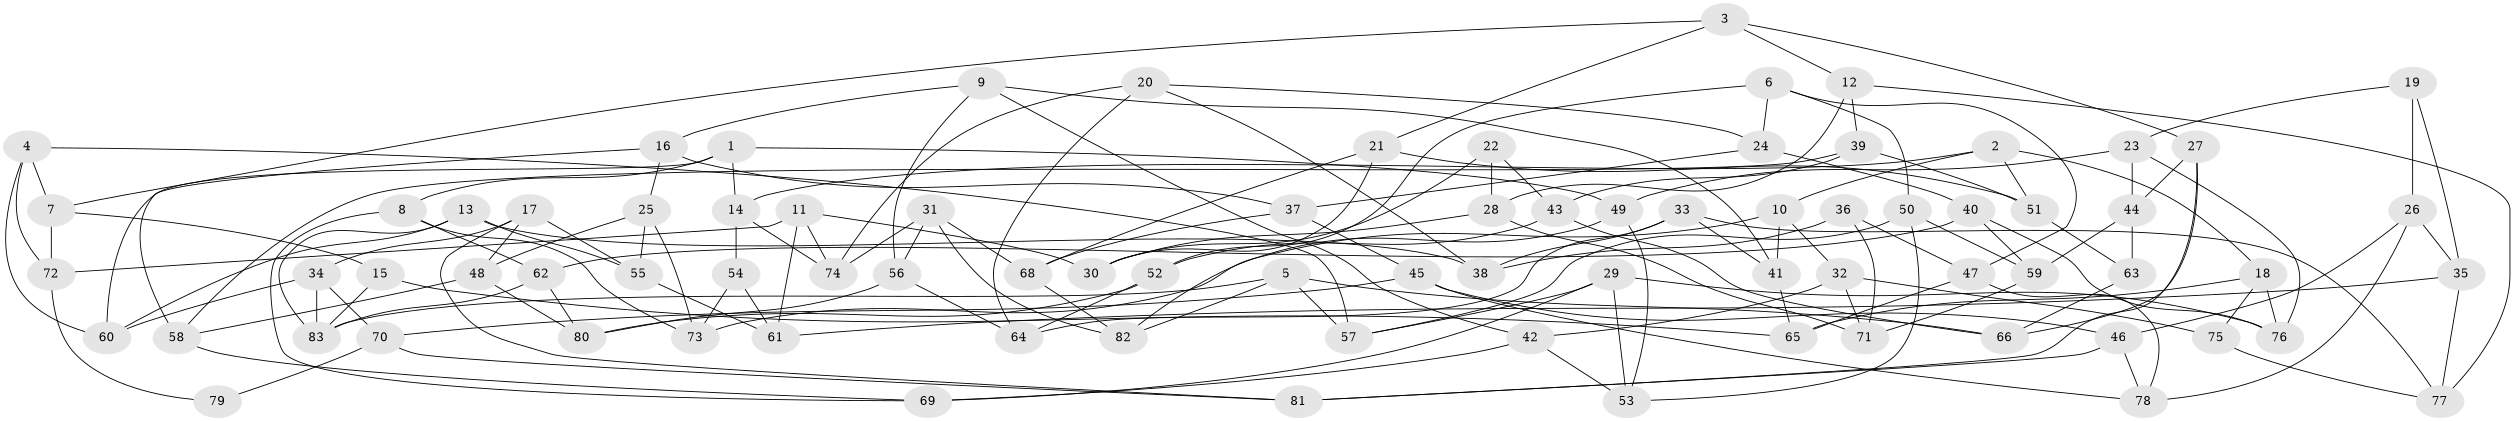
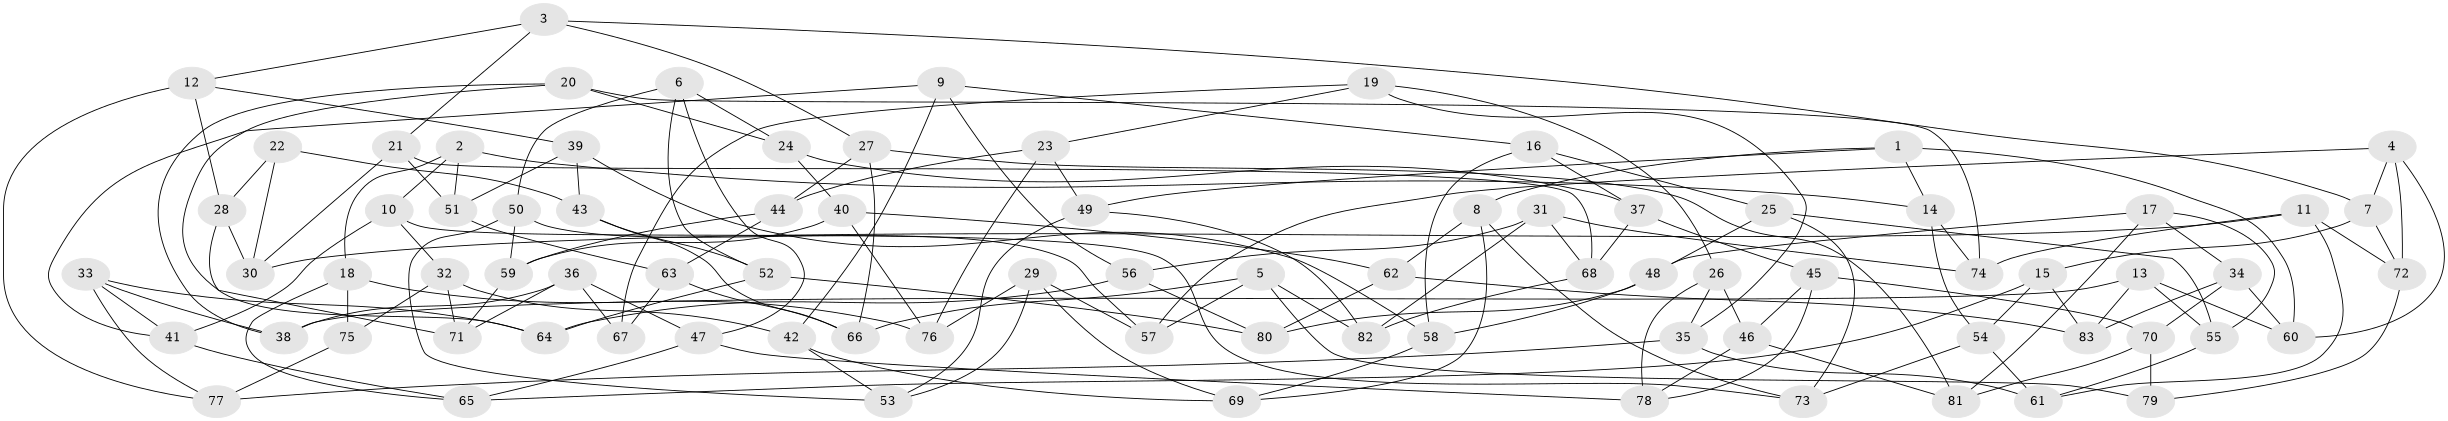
(798, 296) -> (1663, 378)
none -> (2011, 307)
none -> (621, 338)
